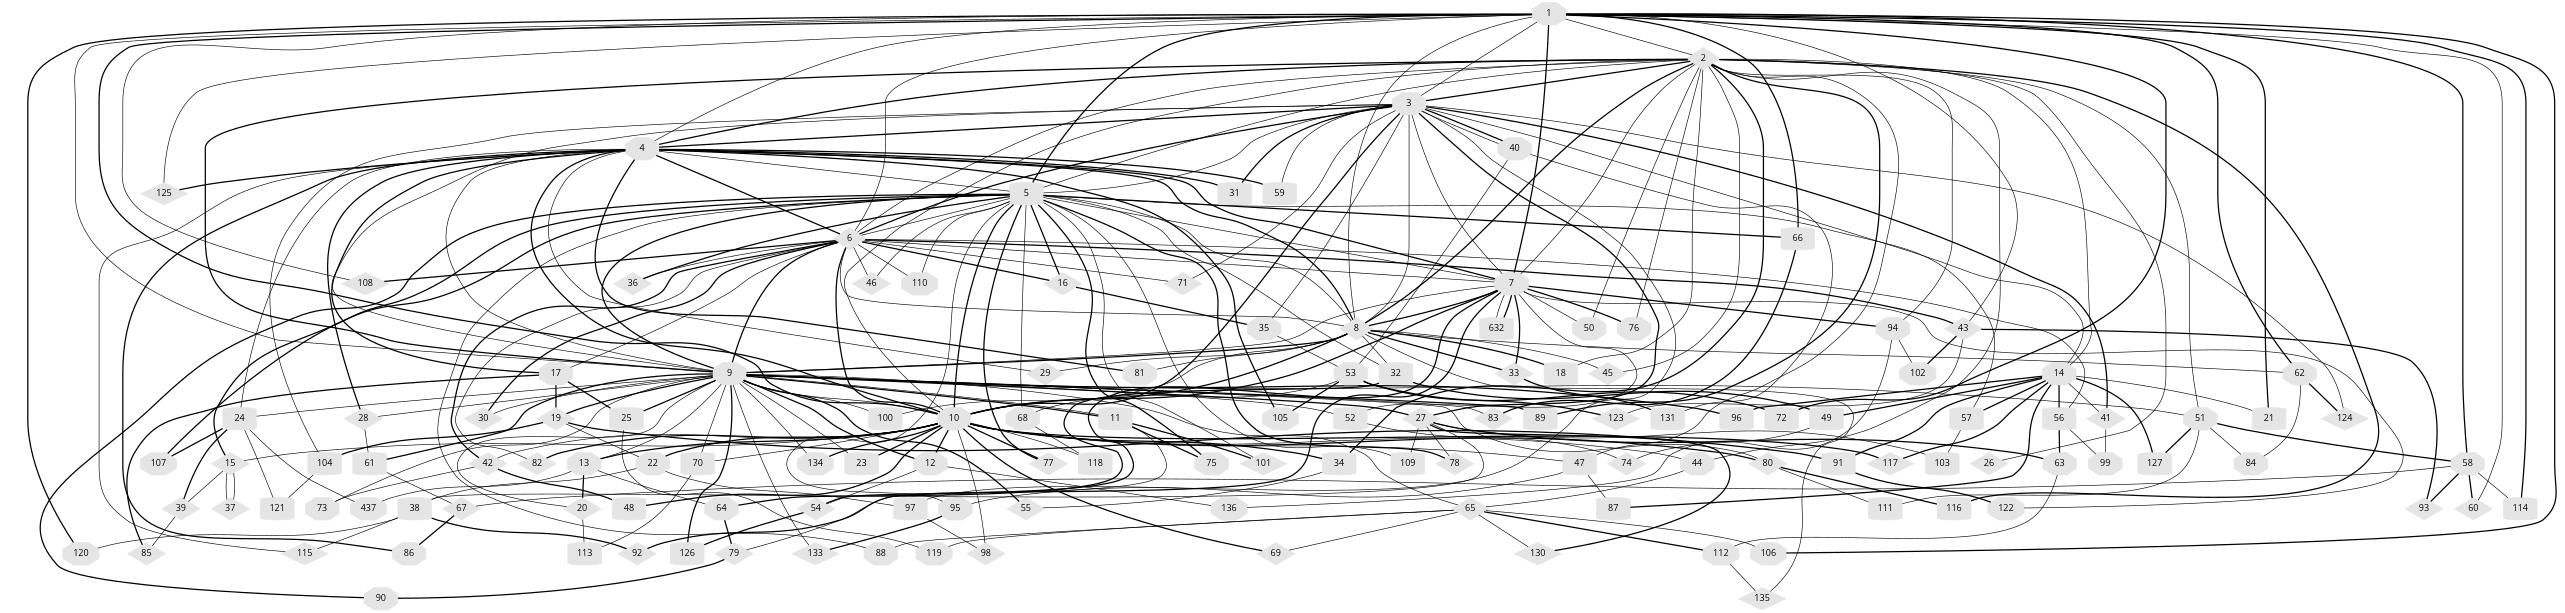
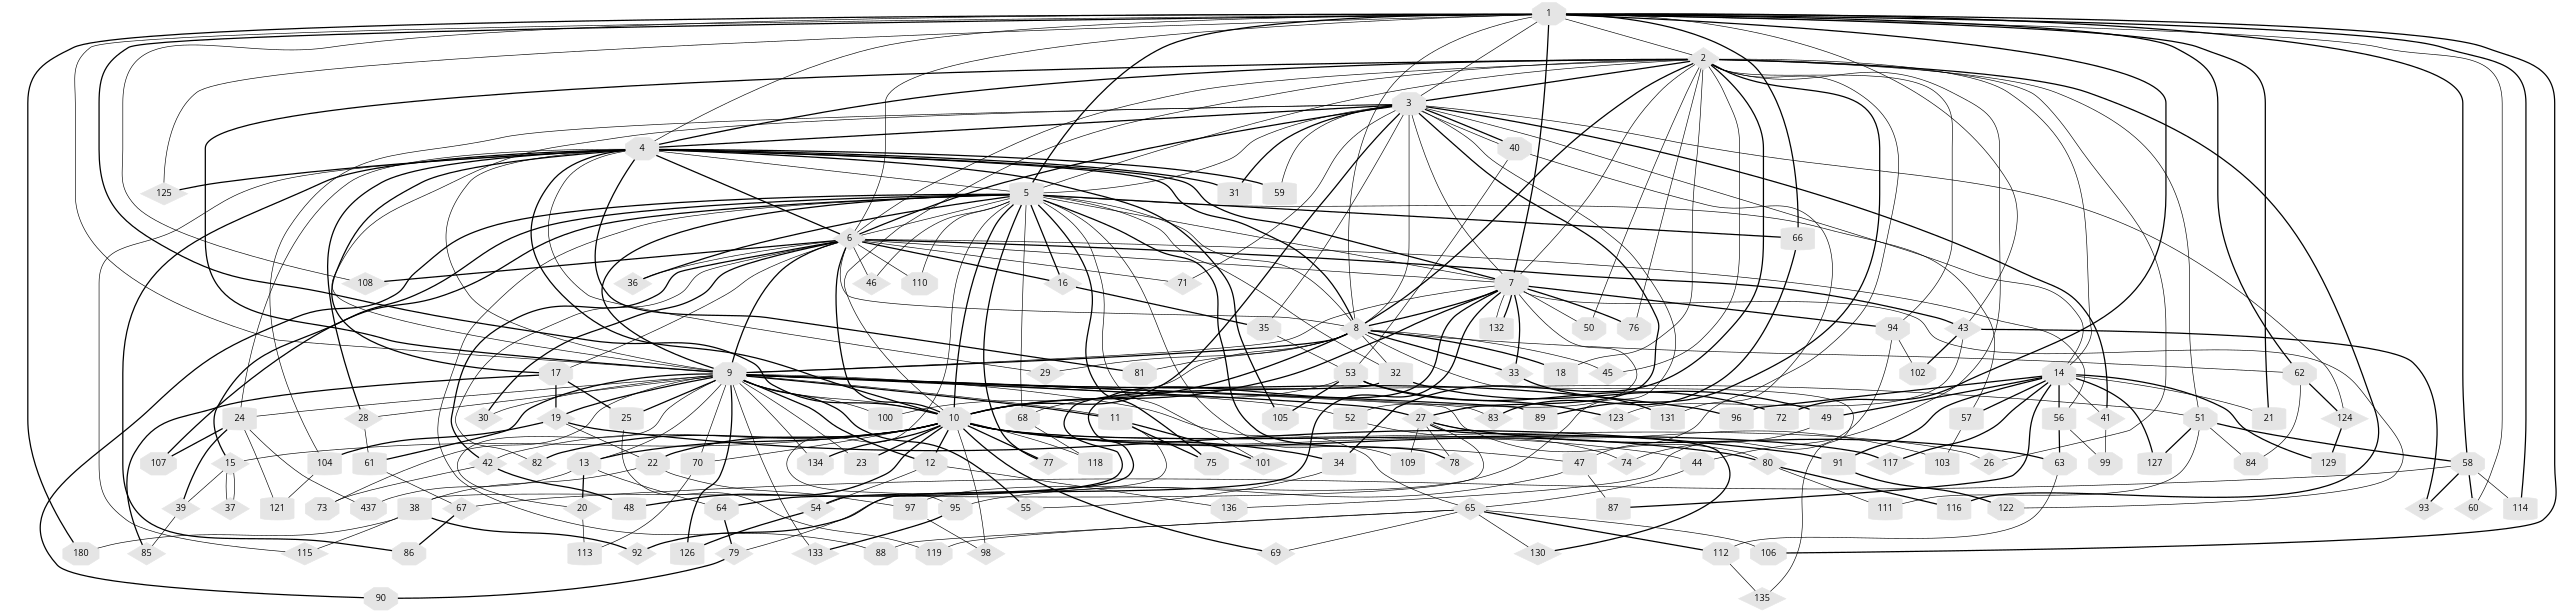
(1497, 329) -> (1497, 329)
none -> (1627, 432)
none -> (2328, 464)
(81, 554) -> (81, 554)
